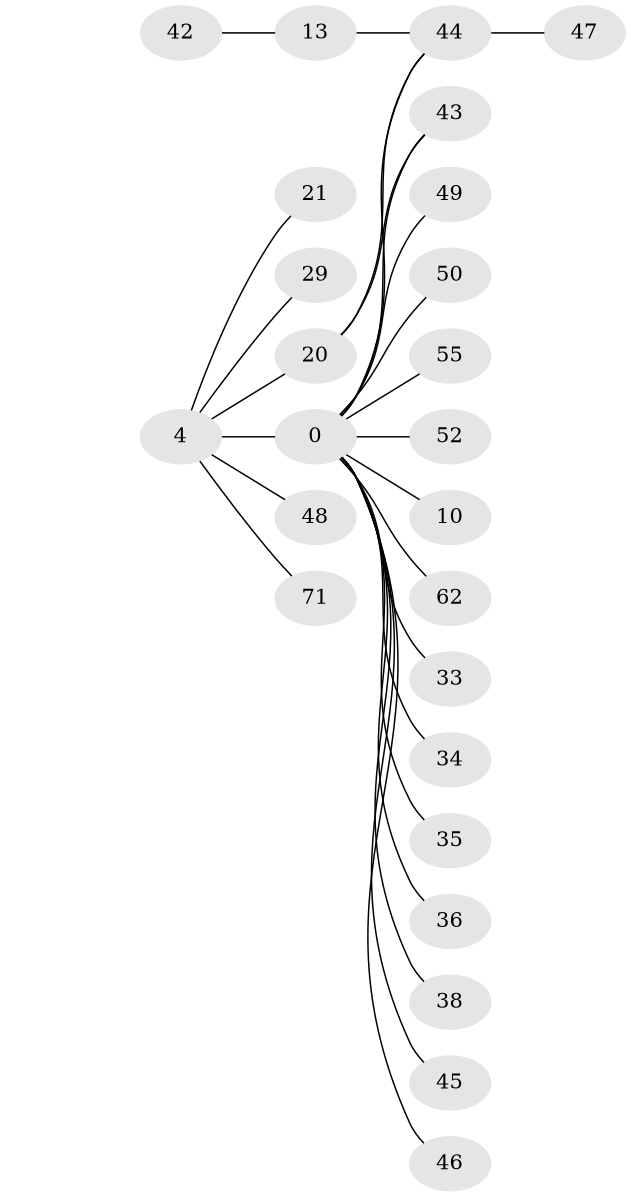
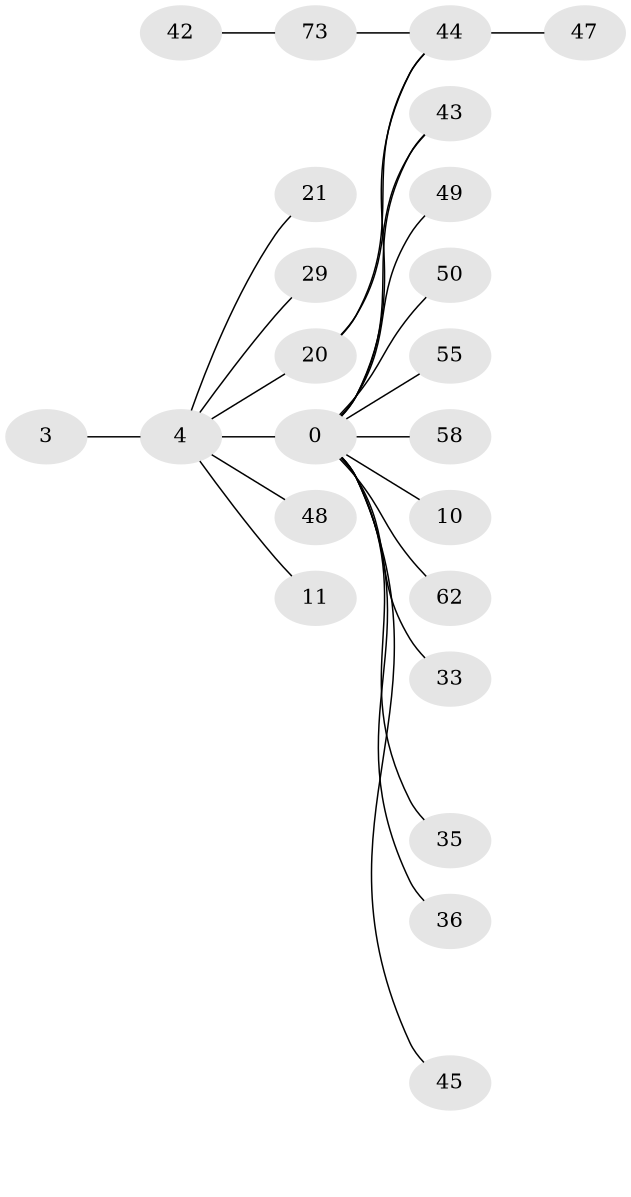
(316, 33) -> (316, 33)
none -> (46, 437)
(450, 437) -> (450, 437)
(316, 598) -> (316, 598)
(450, 760) -> none
(450, 1002) -> none
(450, 1164) -> none
